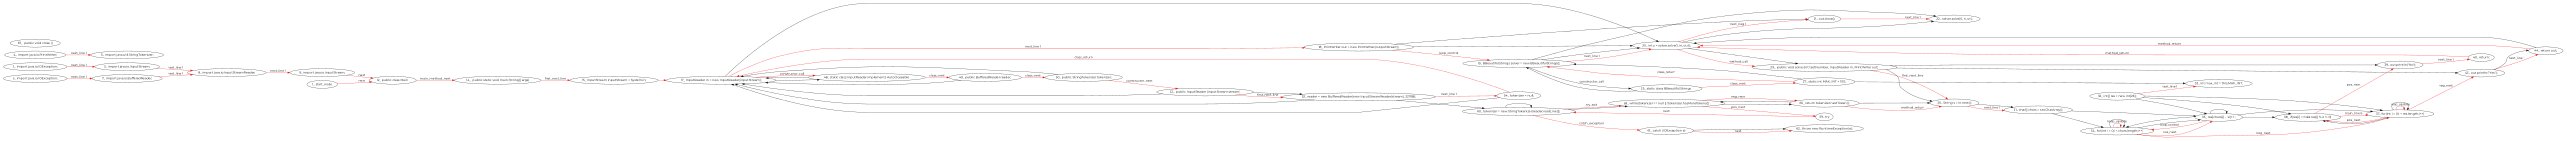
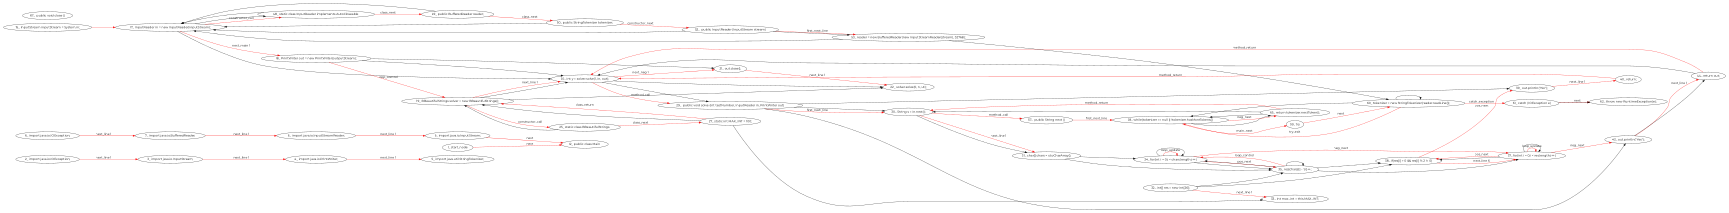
(1033, 47) -> (241, 46)
(173, 69) -> (243, 159)
(498, 80) -> none
(1577, 83) -> (505, 120)
(1519, 96) -> none
(2263, 99) -> none
(1738, 107) -> (1244, 131)
(2354, 113) -> (1482, 161)
none -> (1047, 120)
